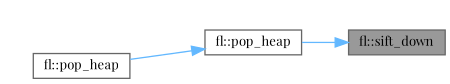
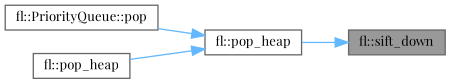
none -> (82, 18)
